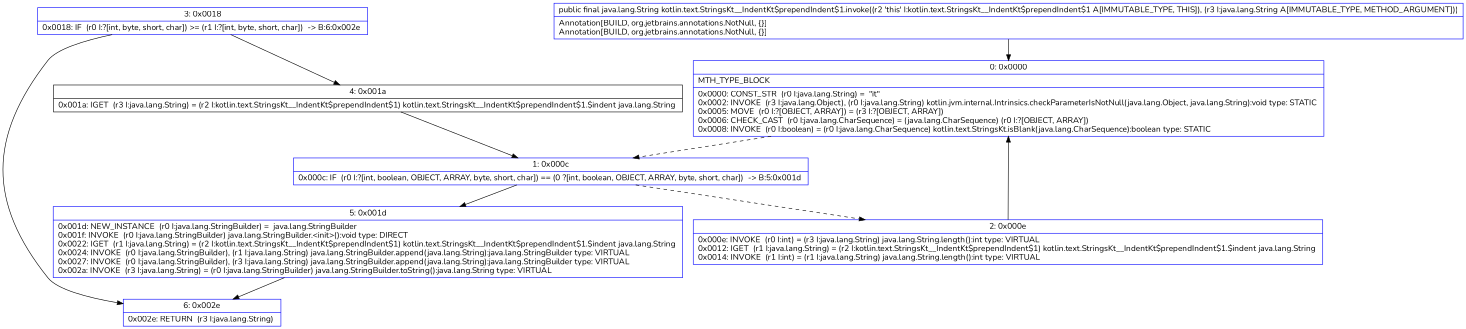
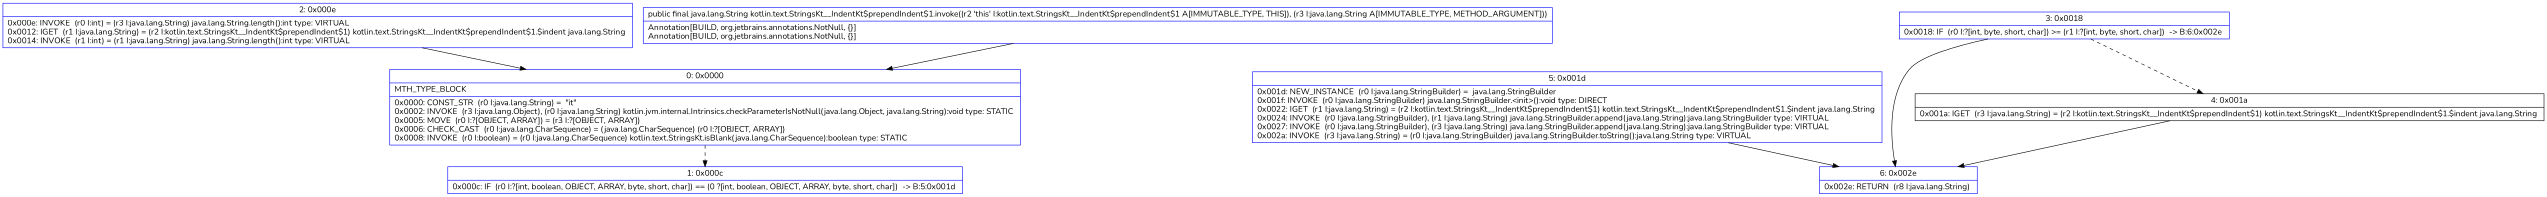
(283, 59) -> (2144, 65)
(457, 134) -> (2067, 143)
(491, 195) -> none
(747, 202) -> none
(202, 319) -> (1898, 187)
